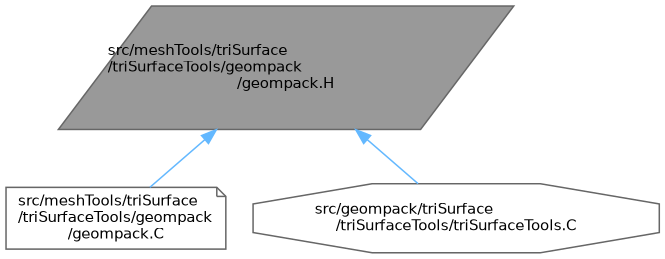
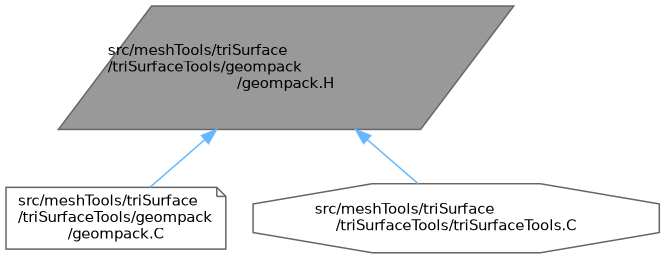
(456, 218) -> (456, 218)
